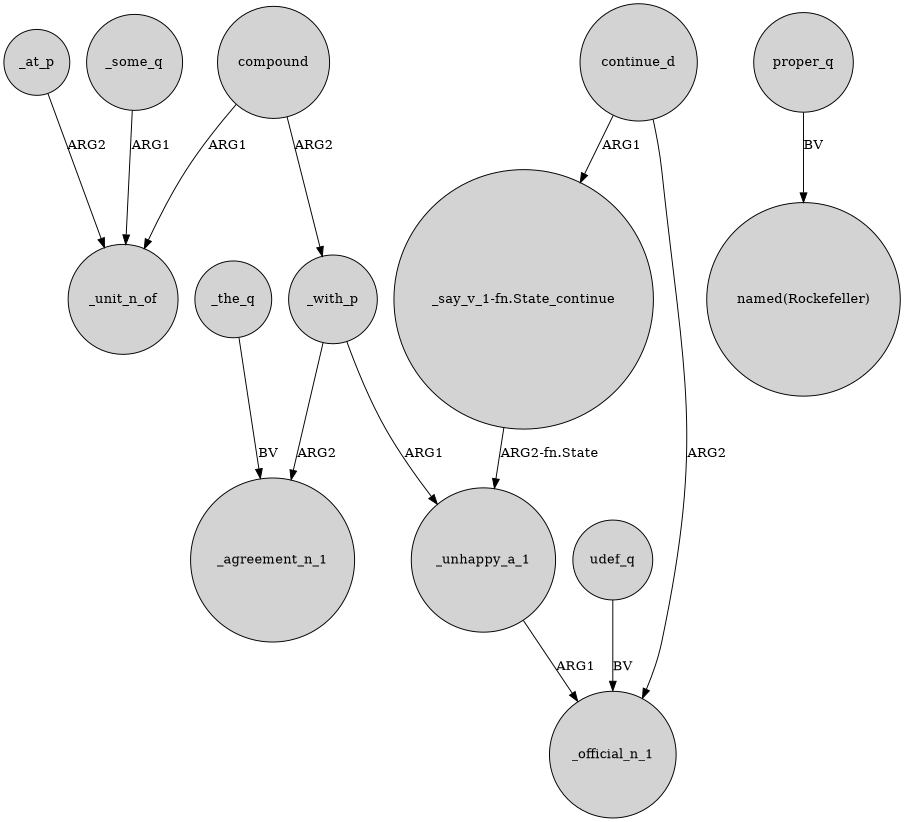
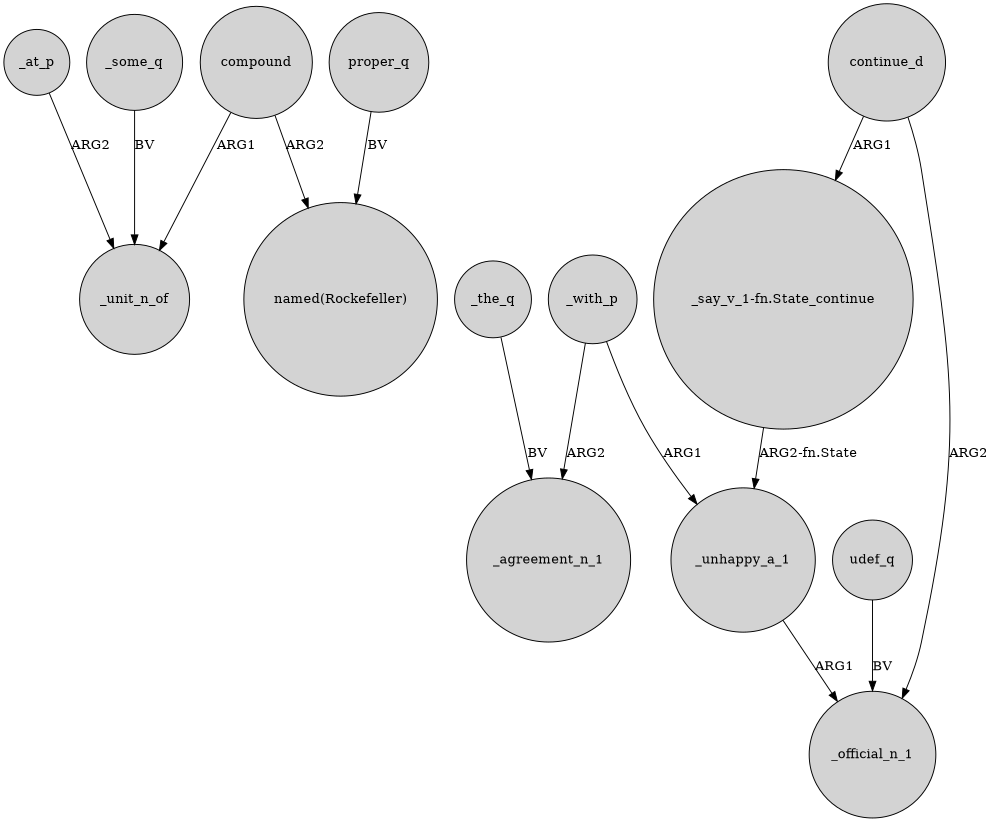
(151, 145) -> (145, 145)
(304, 182) -> (290, 157)
